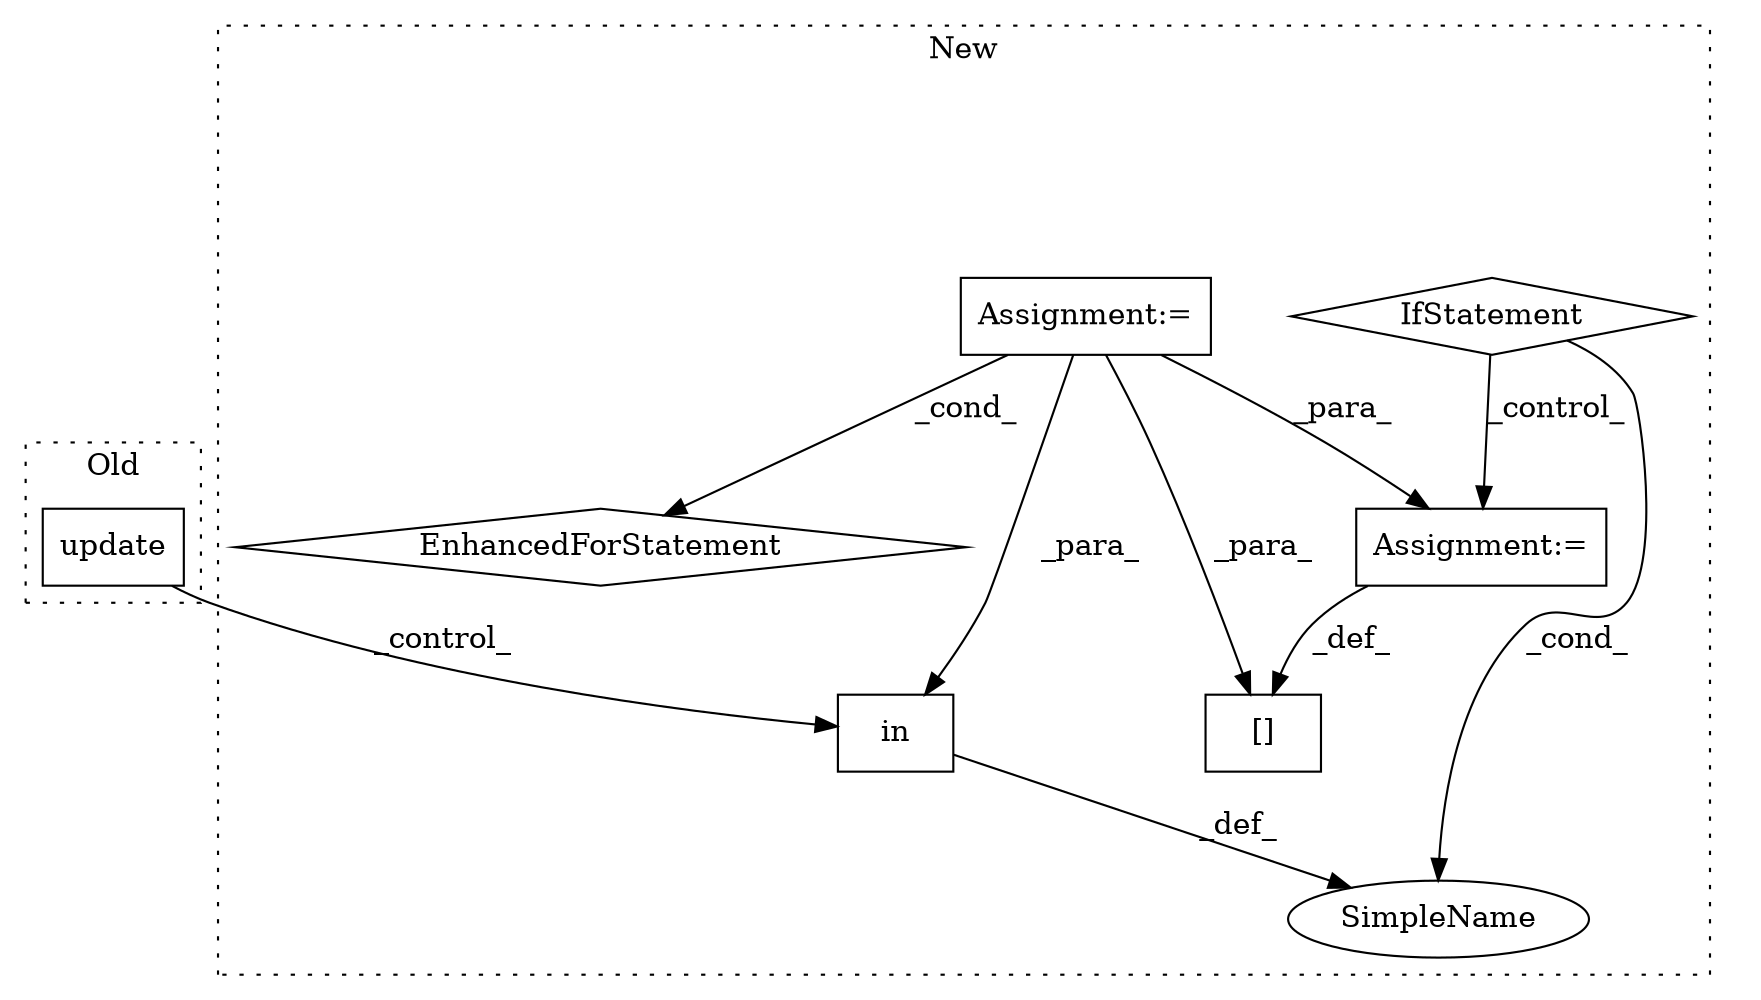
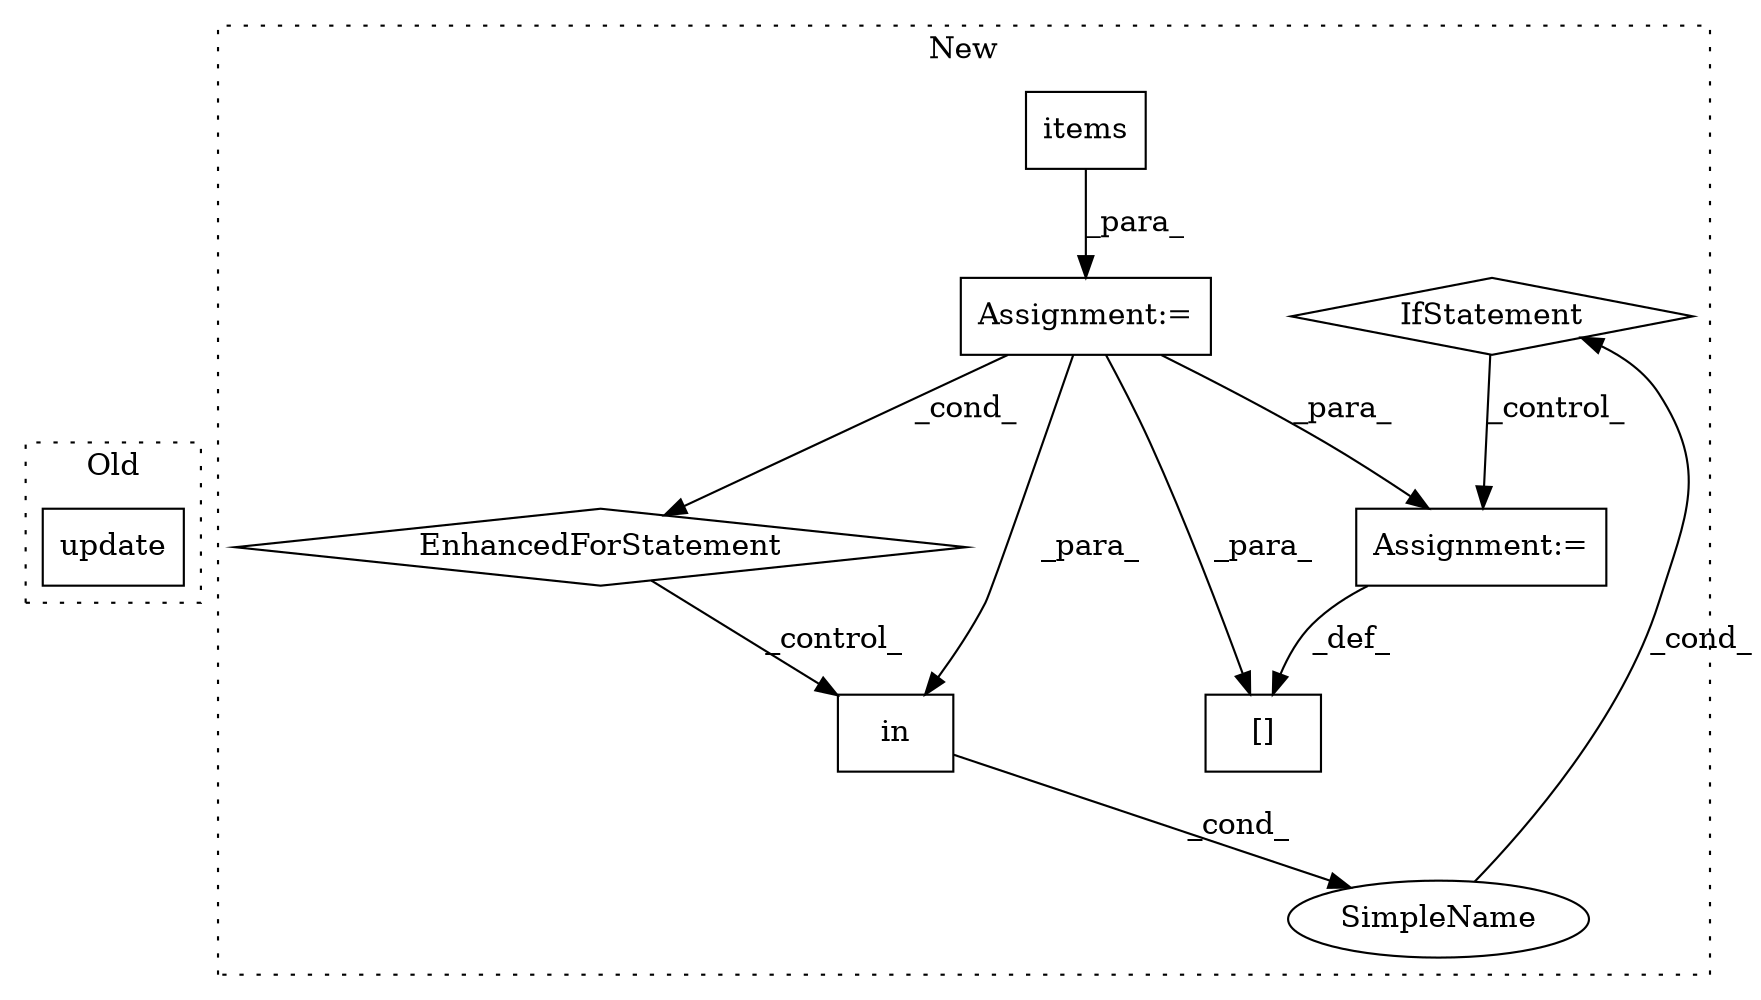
none -> (1086, 130)
(1599, 617) -> (1651, 622)
(488, 677) -> (735, 632)
(1239, 826) -> (1239, 826)
